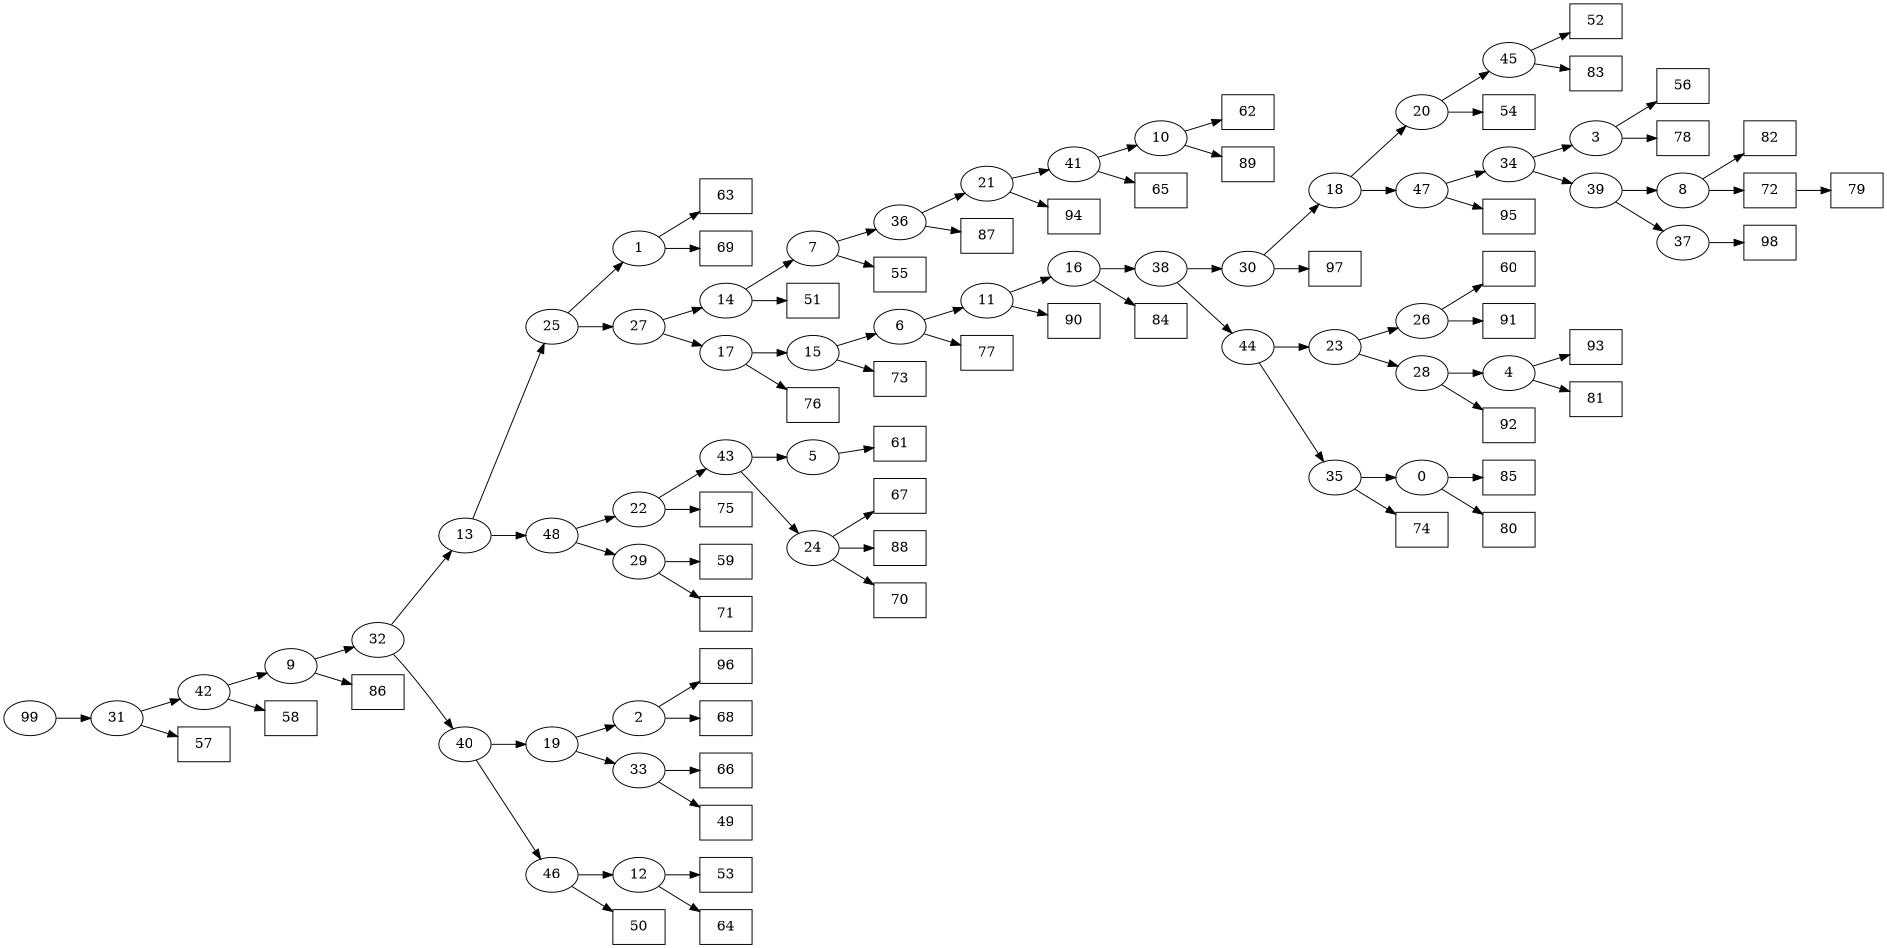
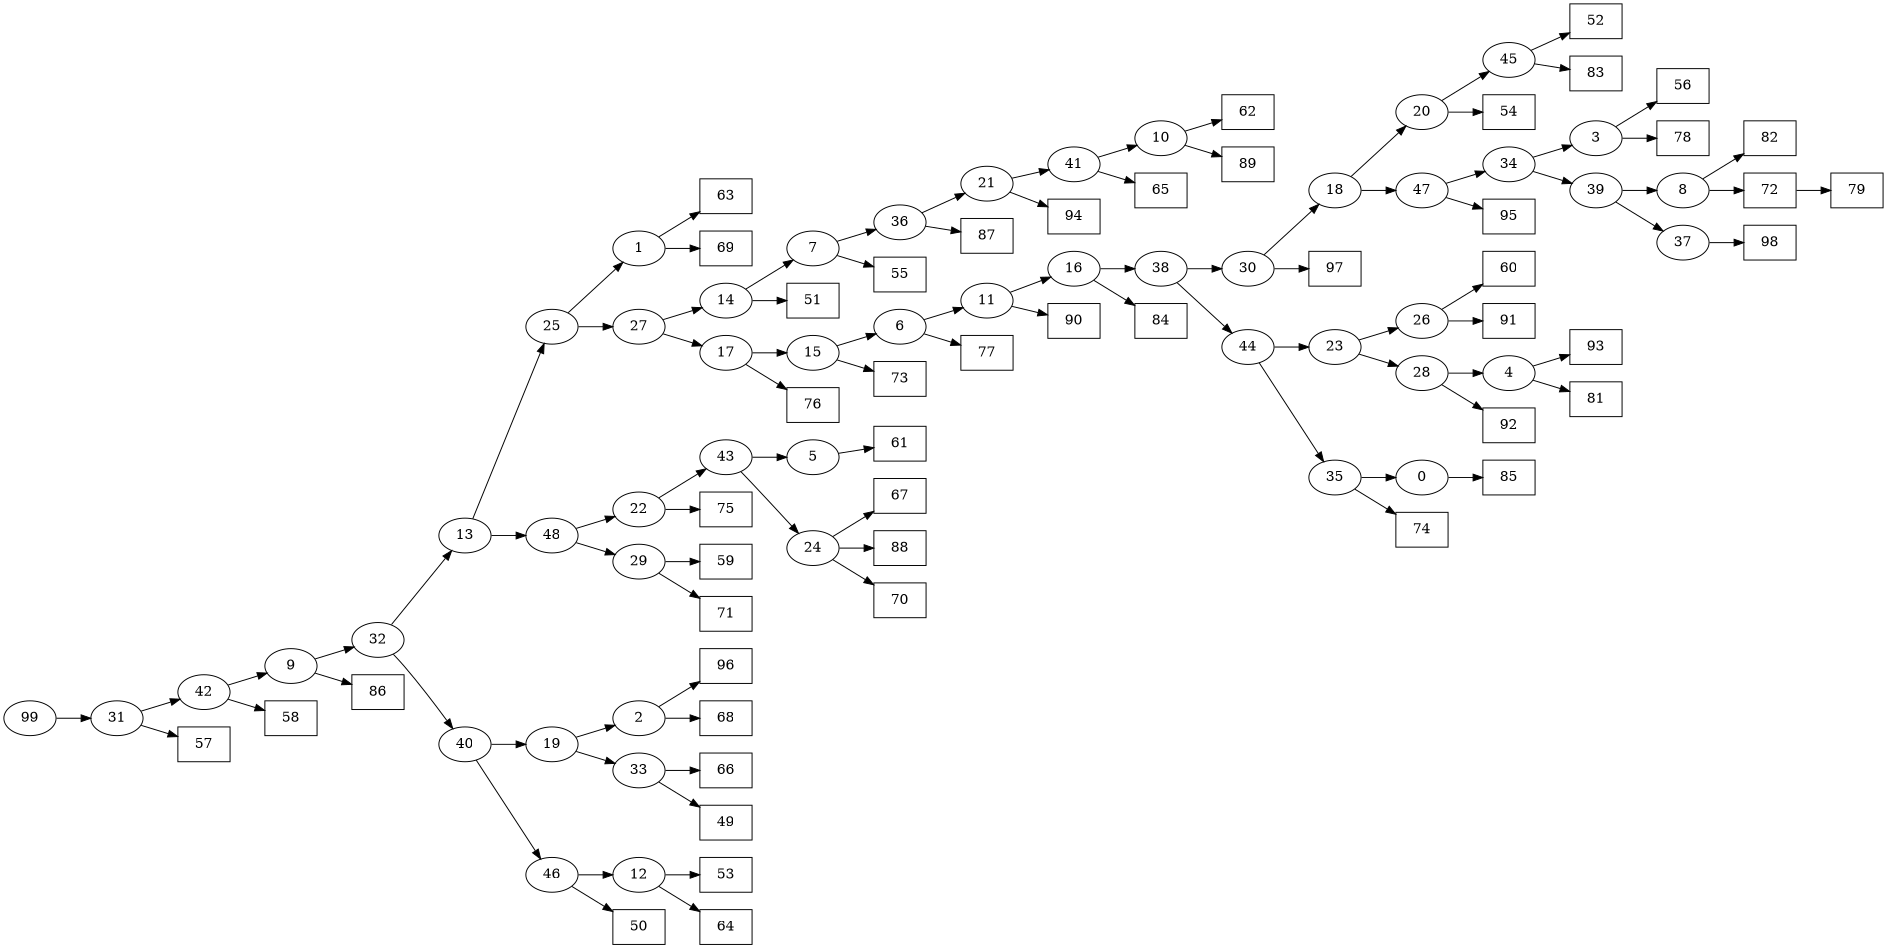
(1509, 530) -> none
